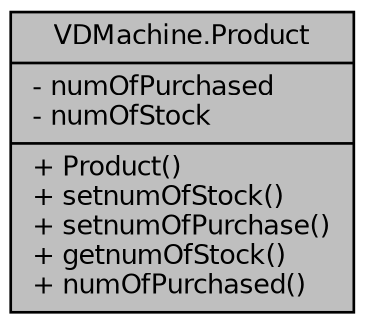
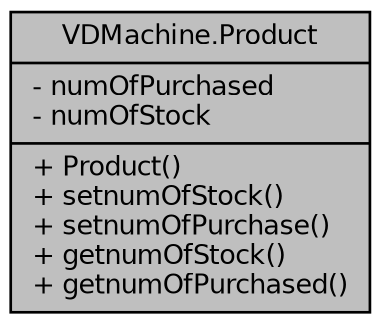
(170, 285) -> (190, 285)
